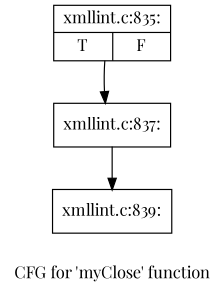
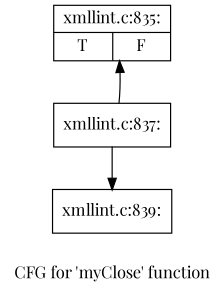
(104, 76) -> (120, 88)
